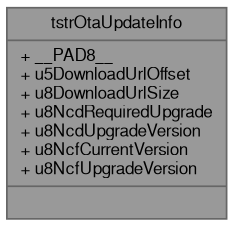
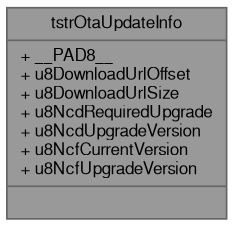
(106, 75) -> (106, 75)
